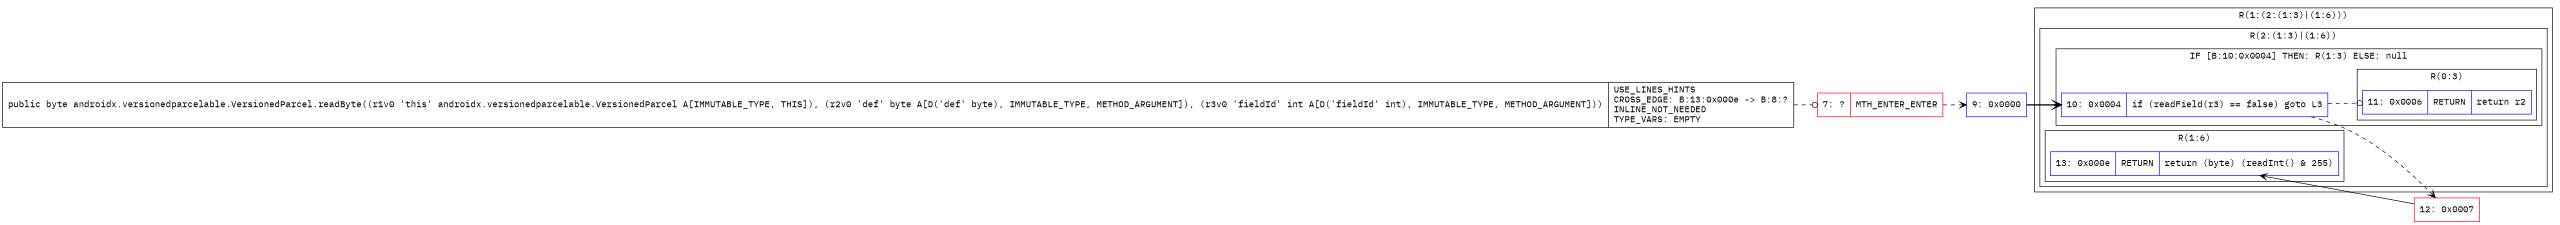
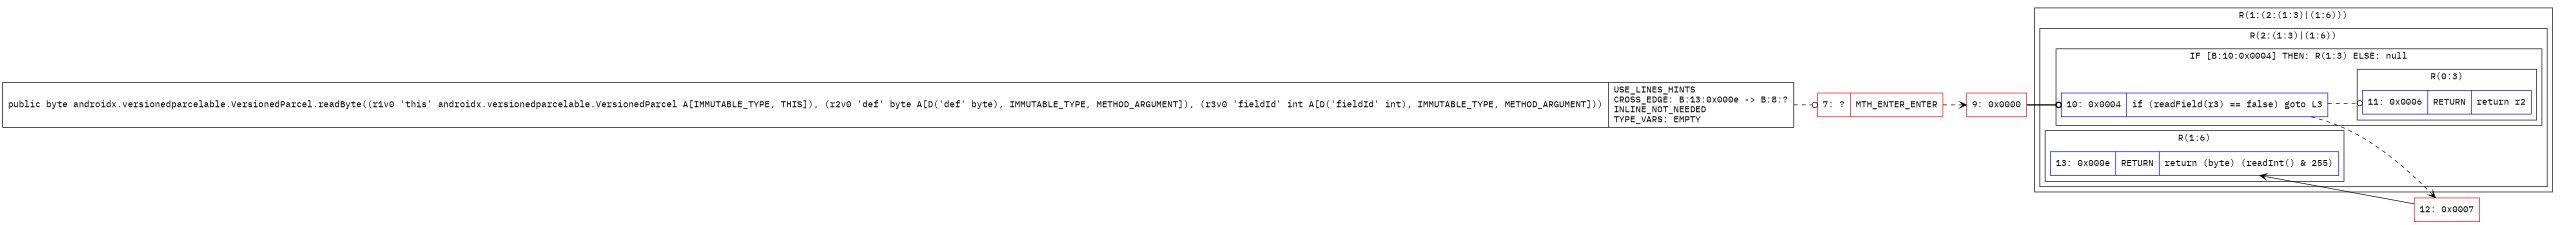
(1997, 105) -> (1997, 105)
(2044, 105) -> (2044, 105)
